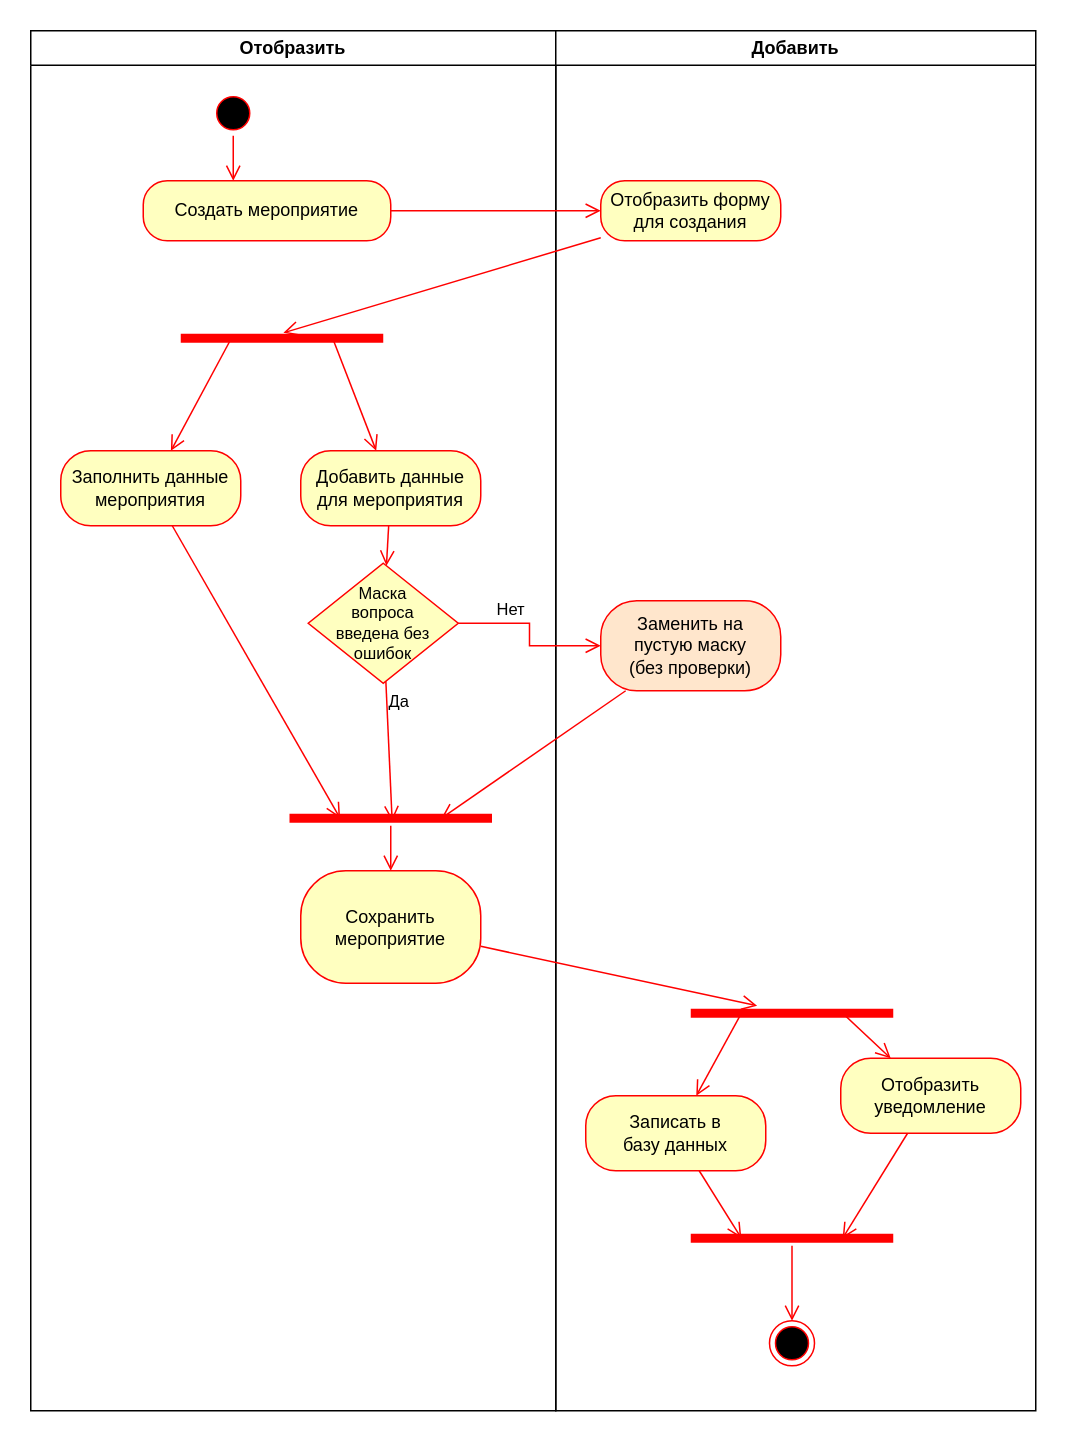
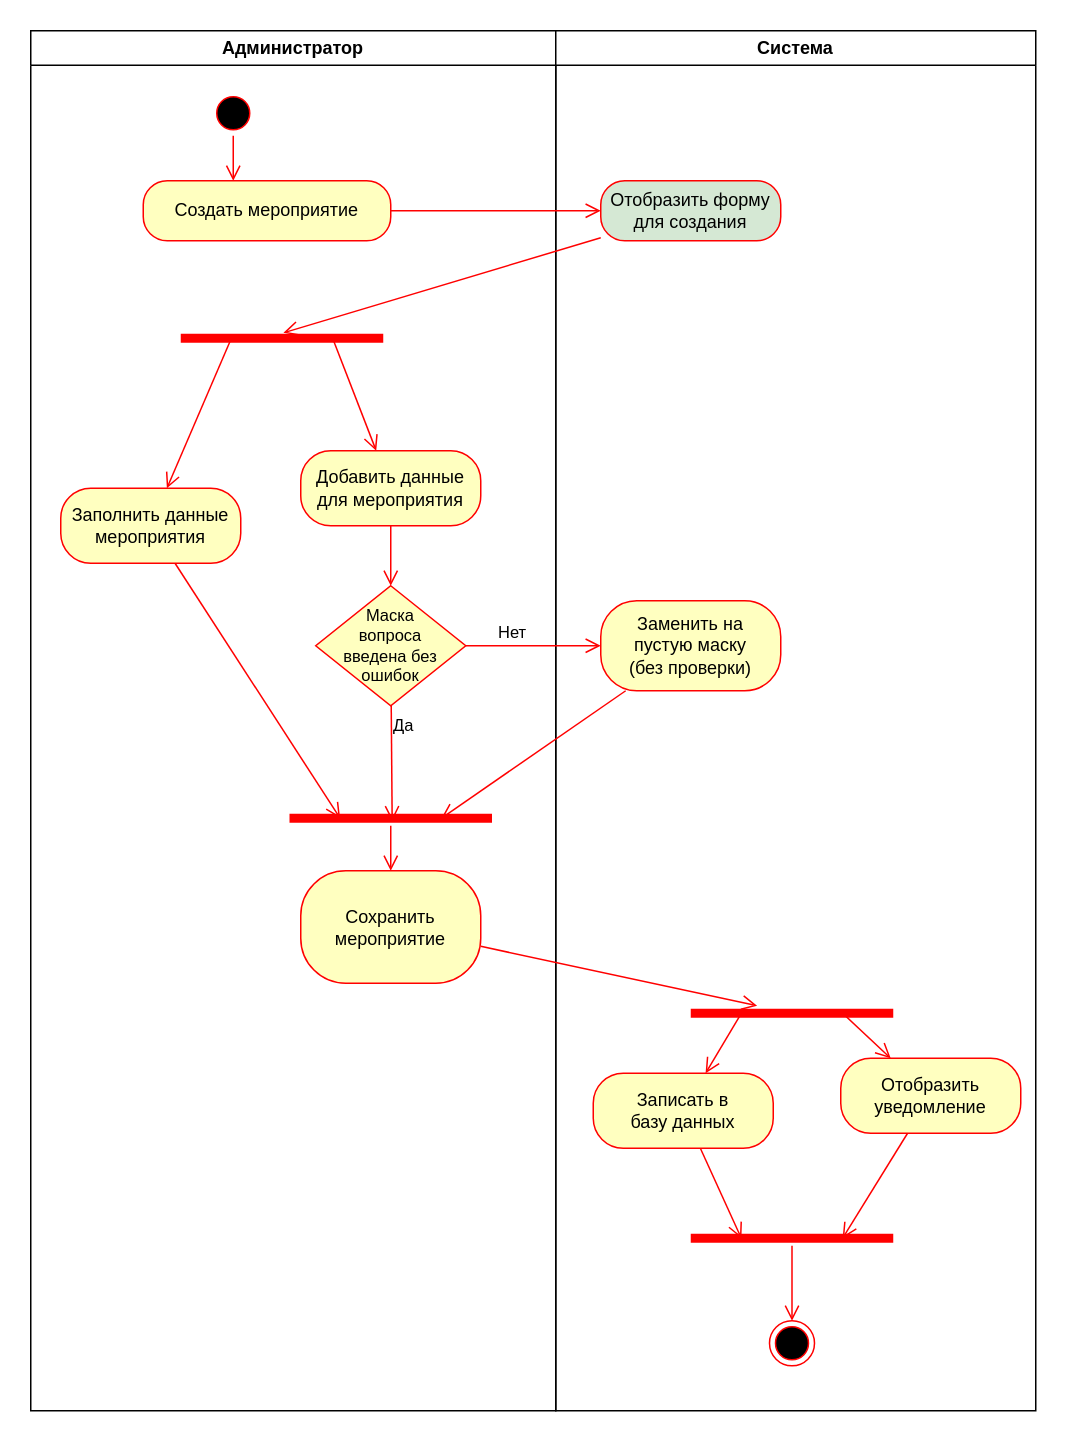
(293, 49) -> (293, 49)
(796, 49) -> (796, 49)
(691, 211) -> (691, 211)
(151, 488) -> (151, 526)
(383, 623) -> (391, 646)
(691, 646) -> (691, 646)
(676, 1133) -> (683, 1111)
